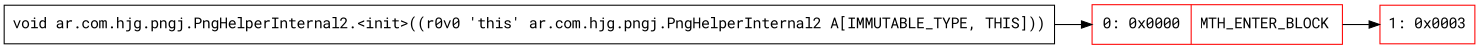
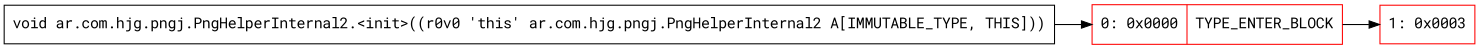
(1264, 24) -> (1265, 24)
